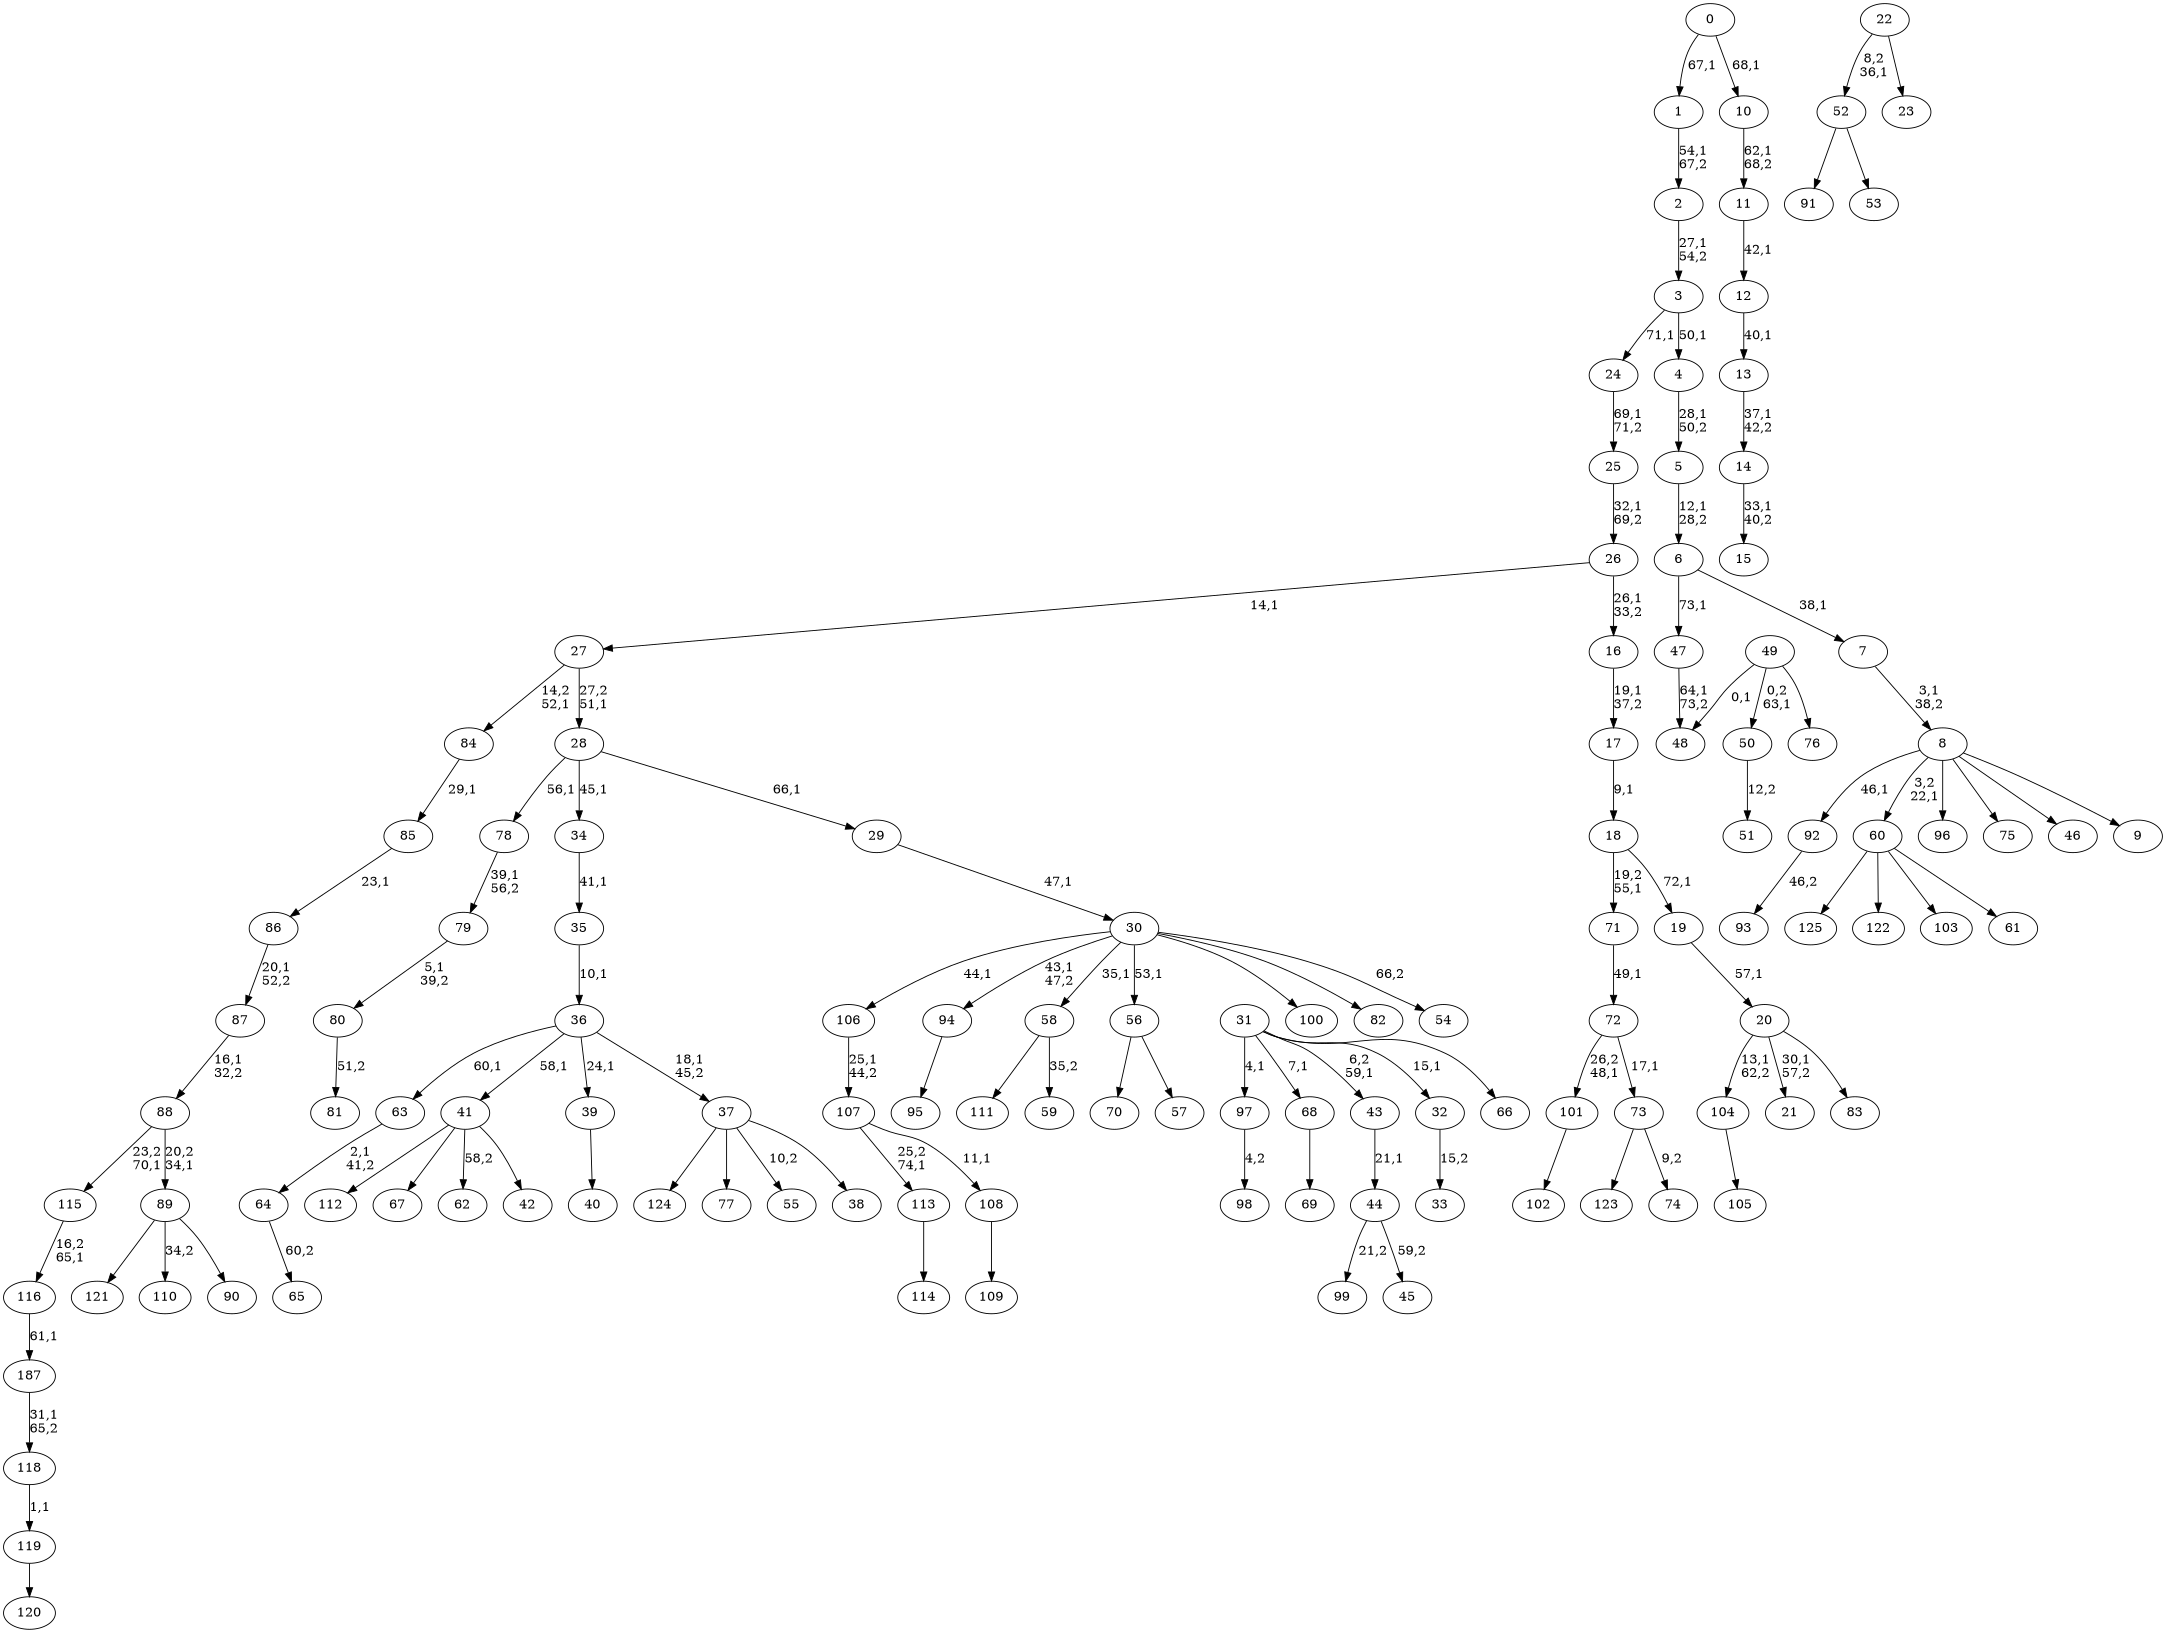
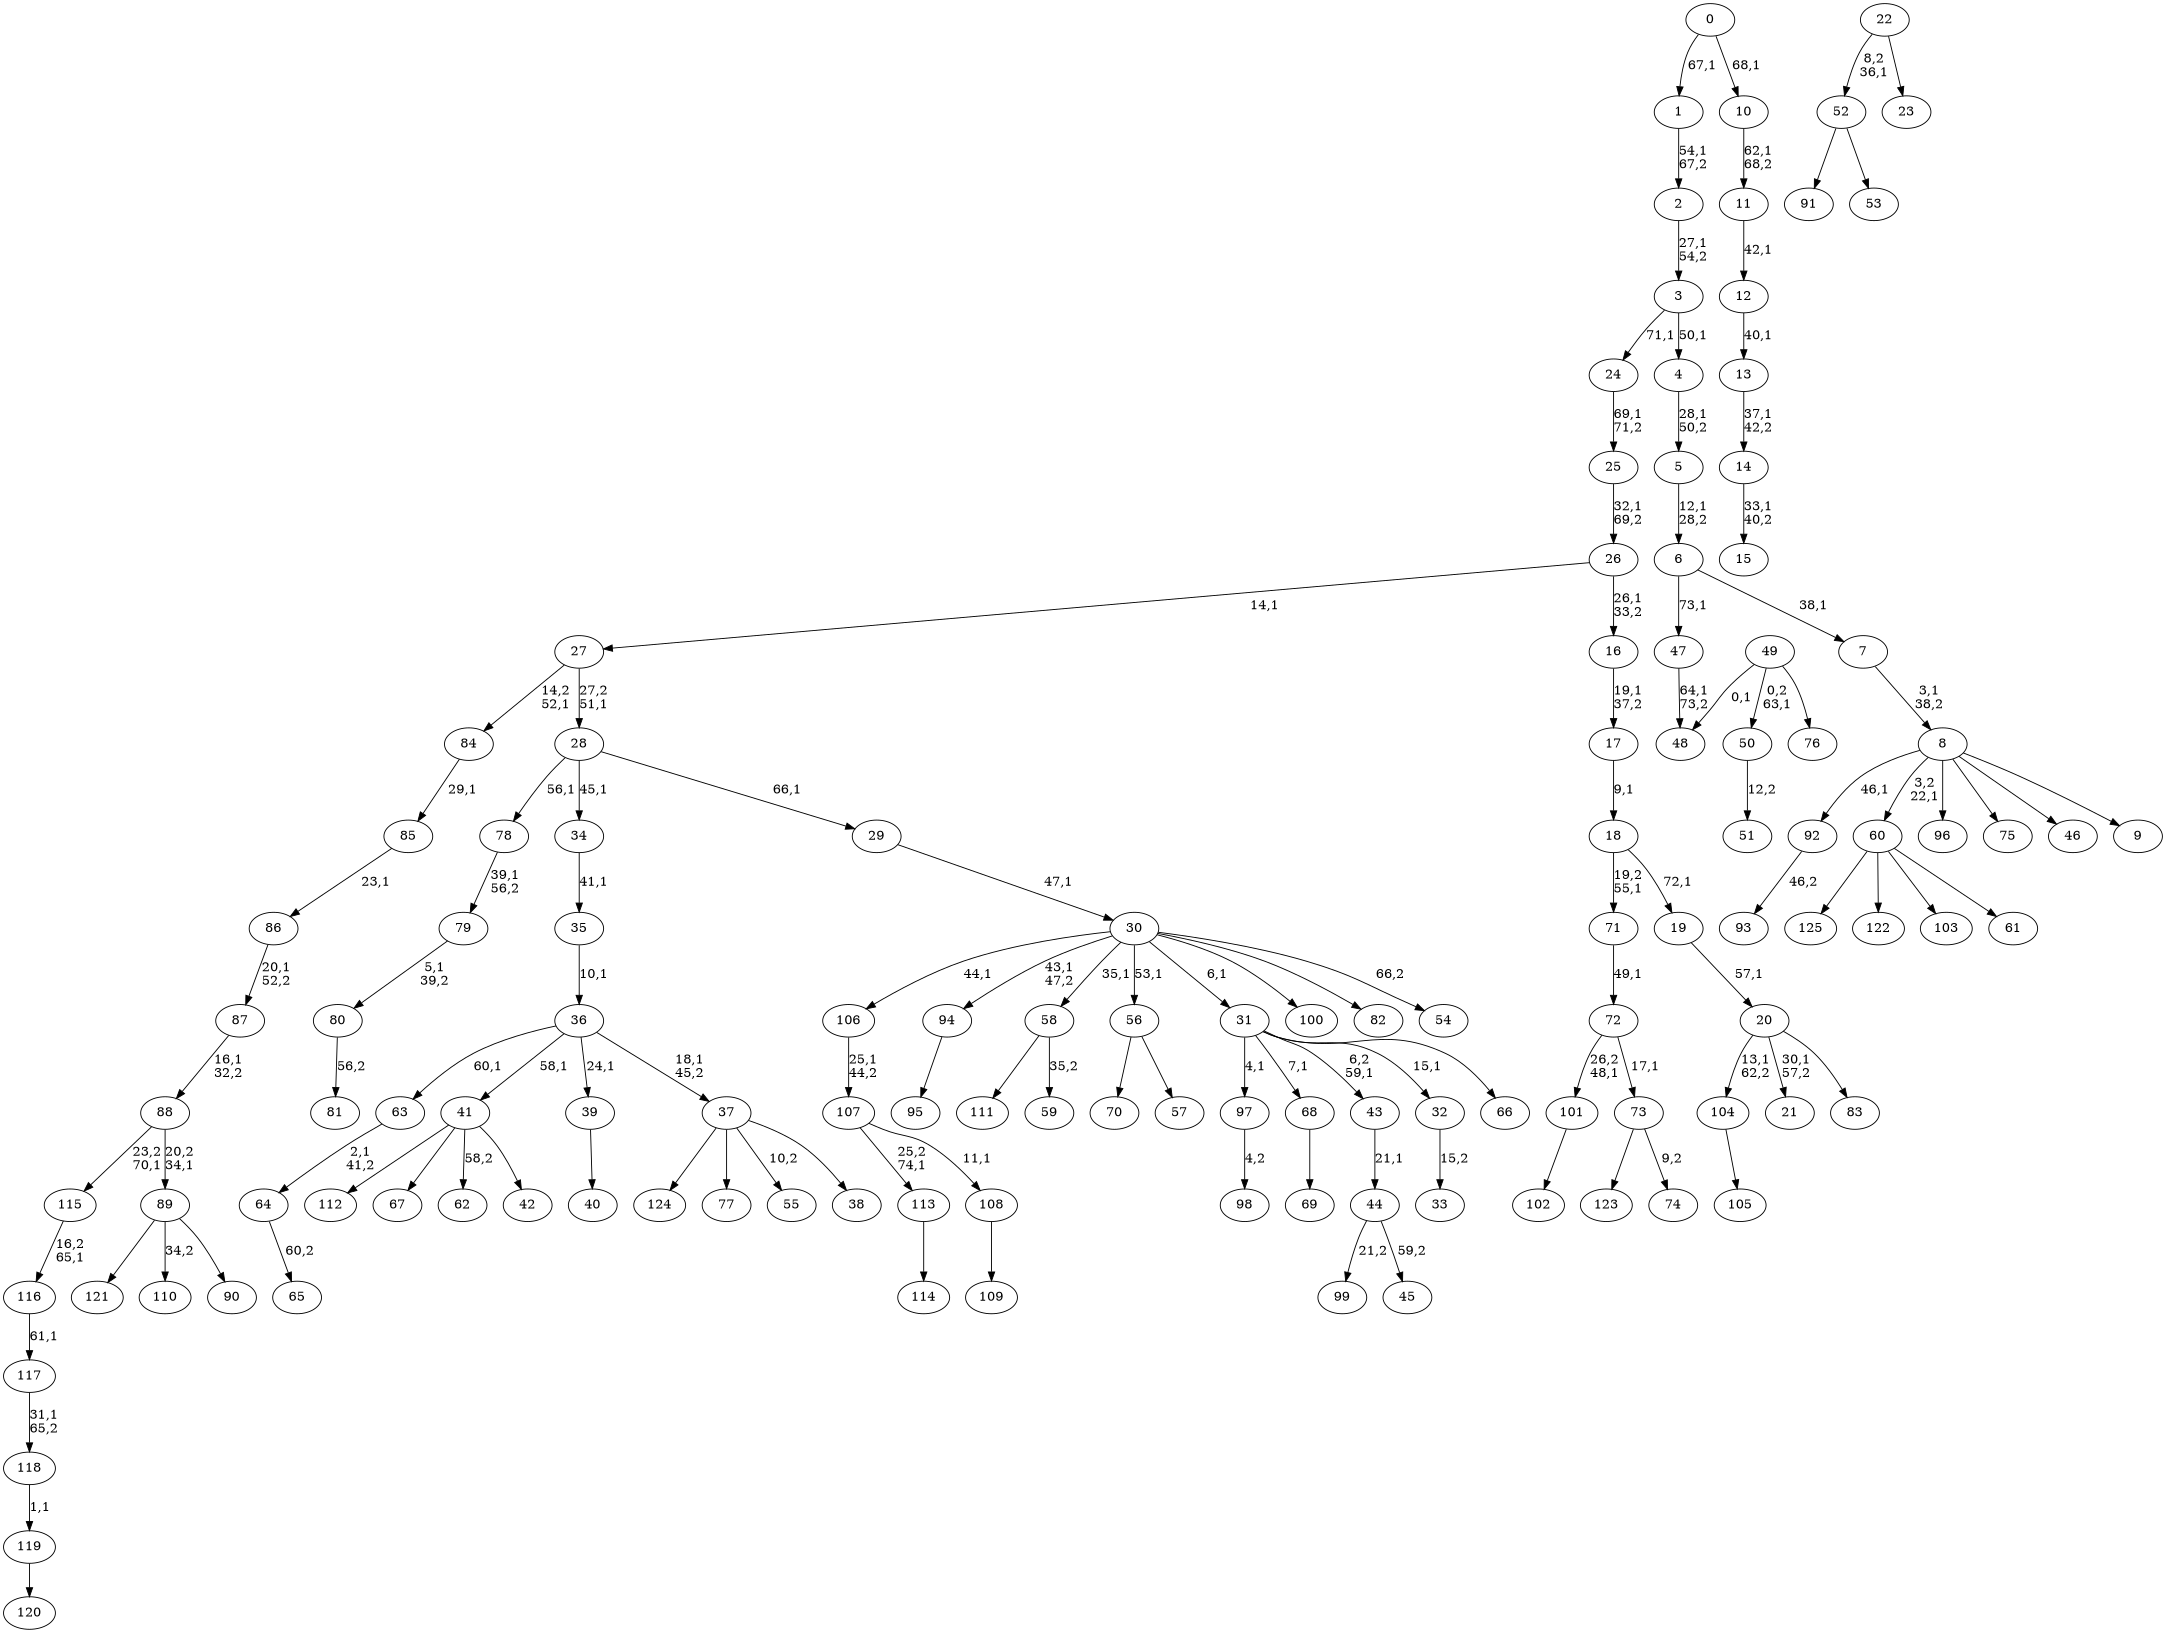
none -> (1186, 972)
(351, 1067) -> (351, 1067)
(29, 1376) -> (29, 1376)
